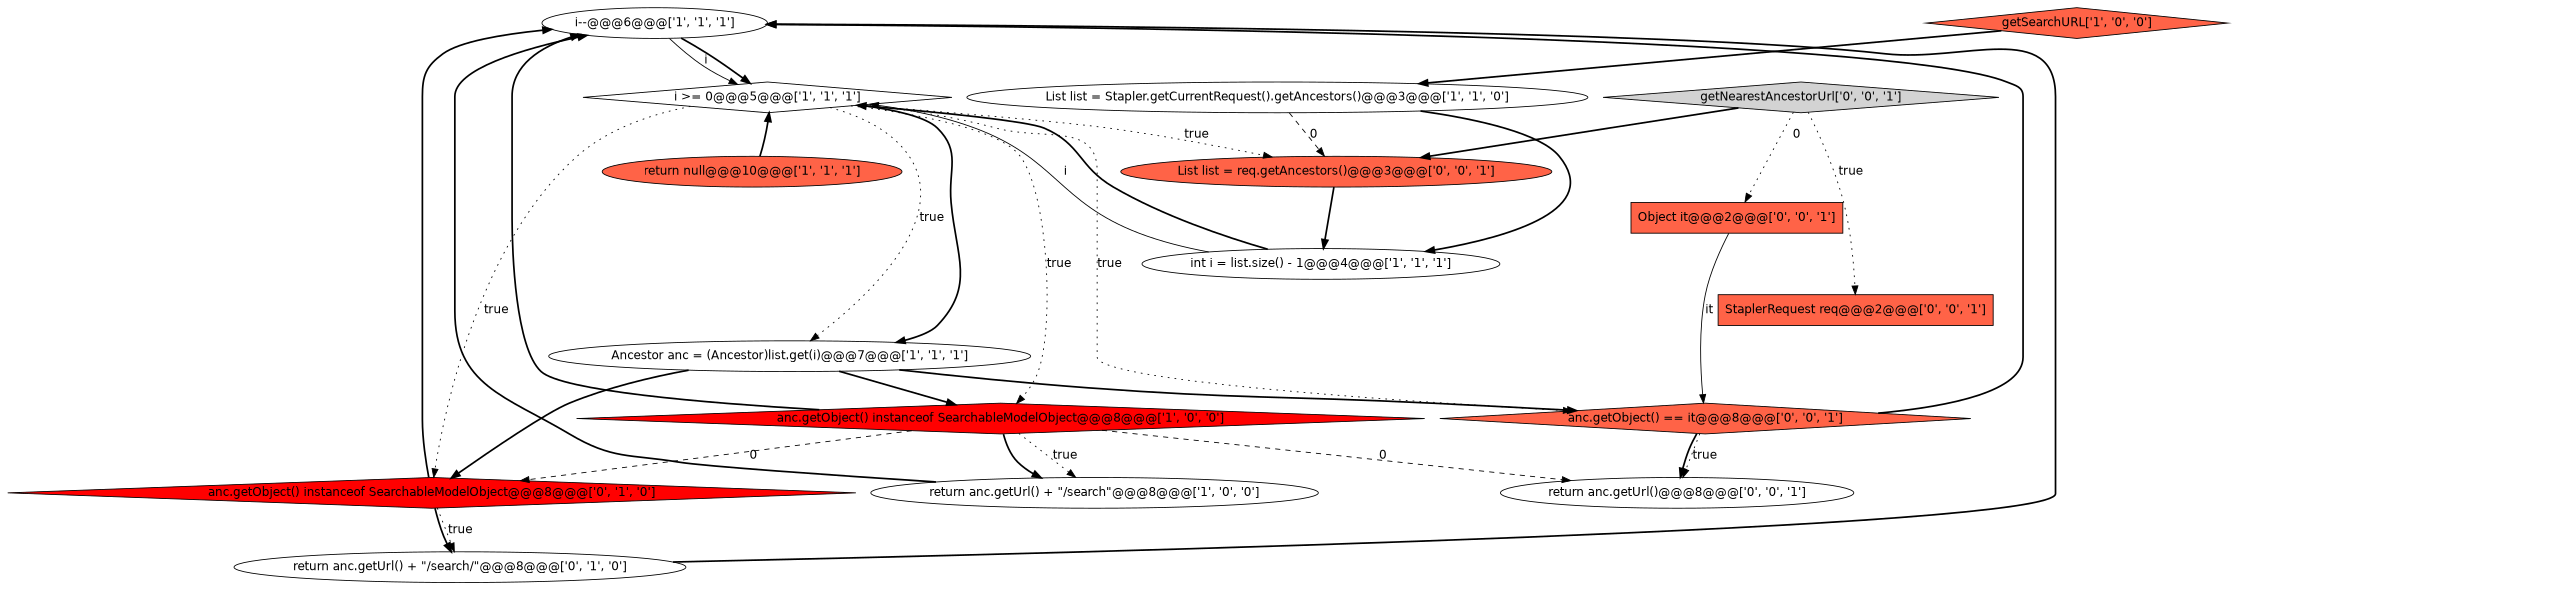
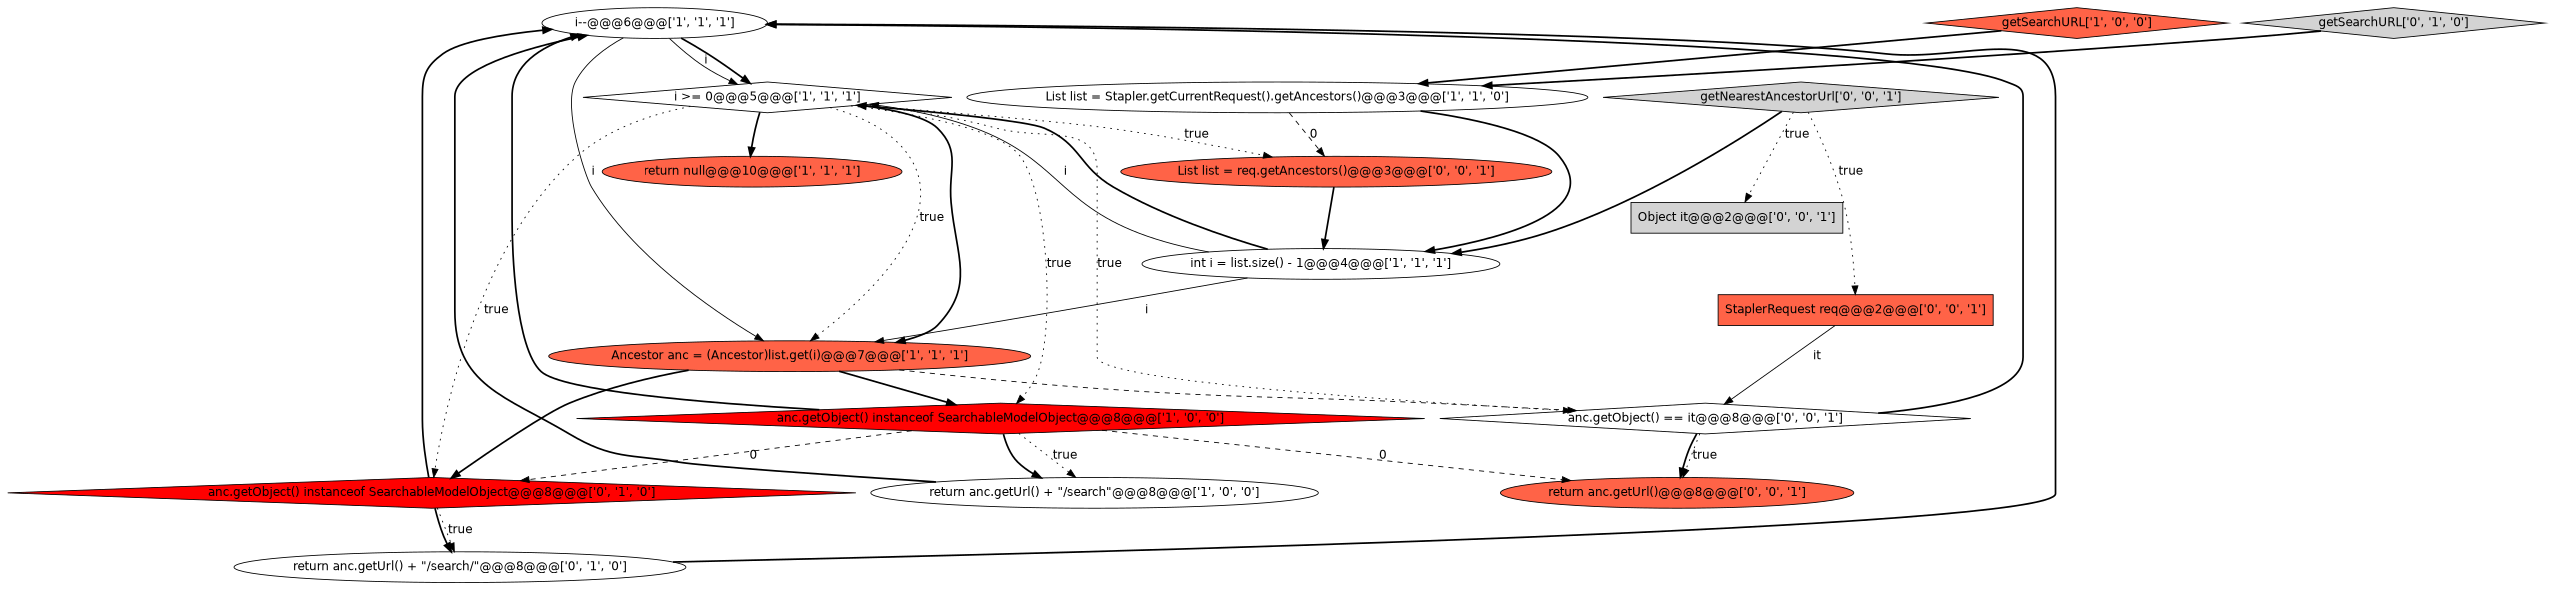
none -> (2394, 23)
(1584, 132) -> (1629, 199)
(1797, 135) -> (1797, 135)
(765, 139) -> (755, 130)
none -> (605, 208)
(1737, 218) -> (1737, 218)
none -> (1066, 310)
(1703, 312) -> (1783, 362)
(790, 356) -> (790, 356)
(1233, 396) -> (1233, 396)
(1705, 419) -> (1705, 419)
(1677, 493) -> (1677, 493)
